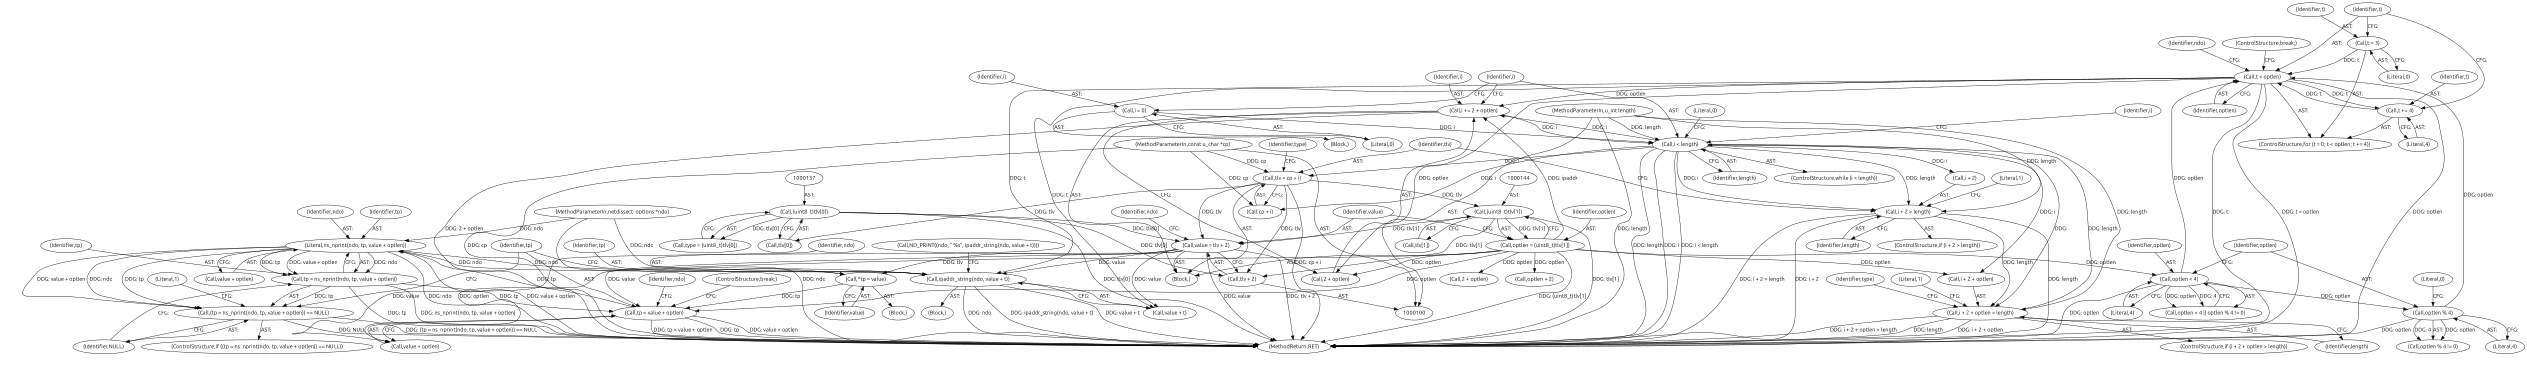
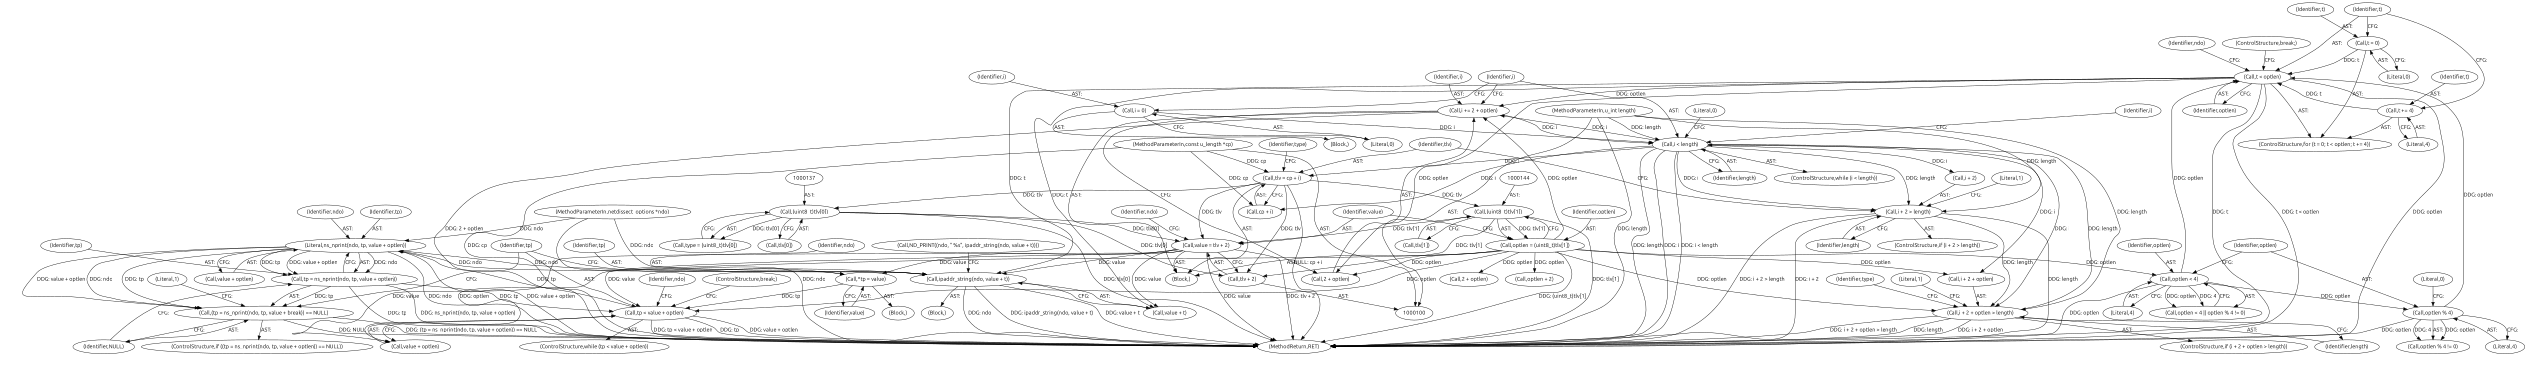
(2368, 43) -> (2368, 43)
(2330, 96) -> none
(1183, 145) -> (1183, 145)
(1563, 178) -> (1563, 178)
(1030, 206) -> (1060, 191)
(953, 263) -> (953, 263)
(1308, 263) -> (1308, 263)
none -> (1742, 293)
(264, 313) -> (264, 313)
none -> (594, 347)
